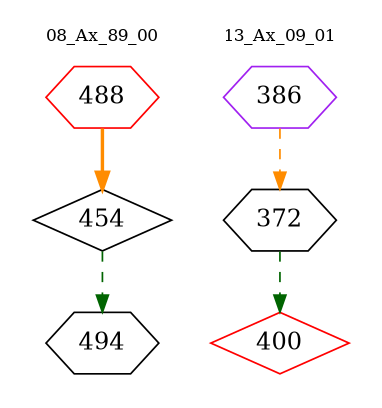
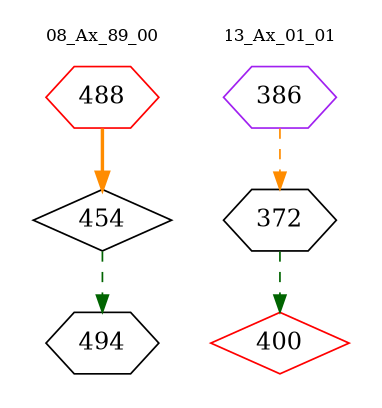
(280, 37) -> (280, 37)
